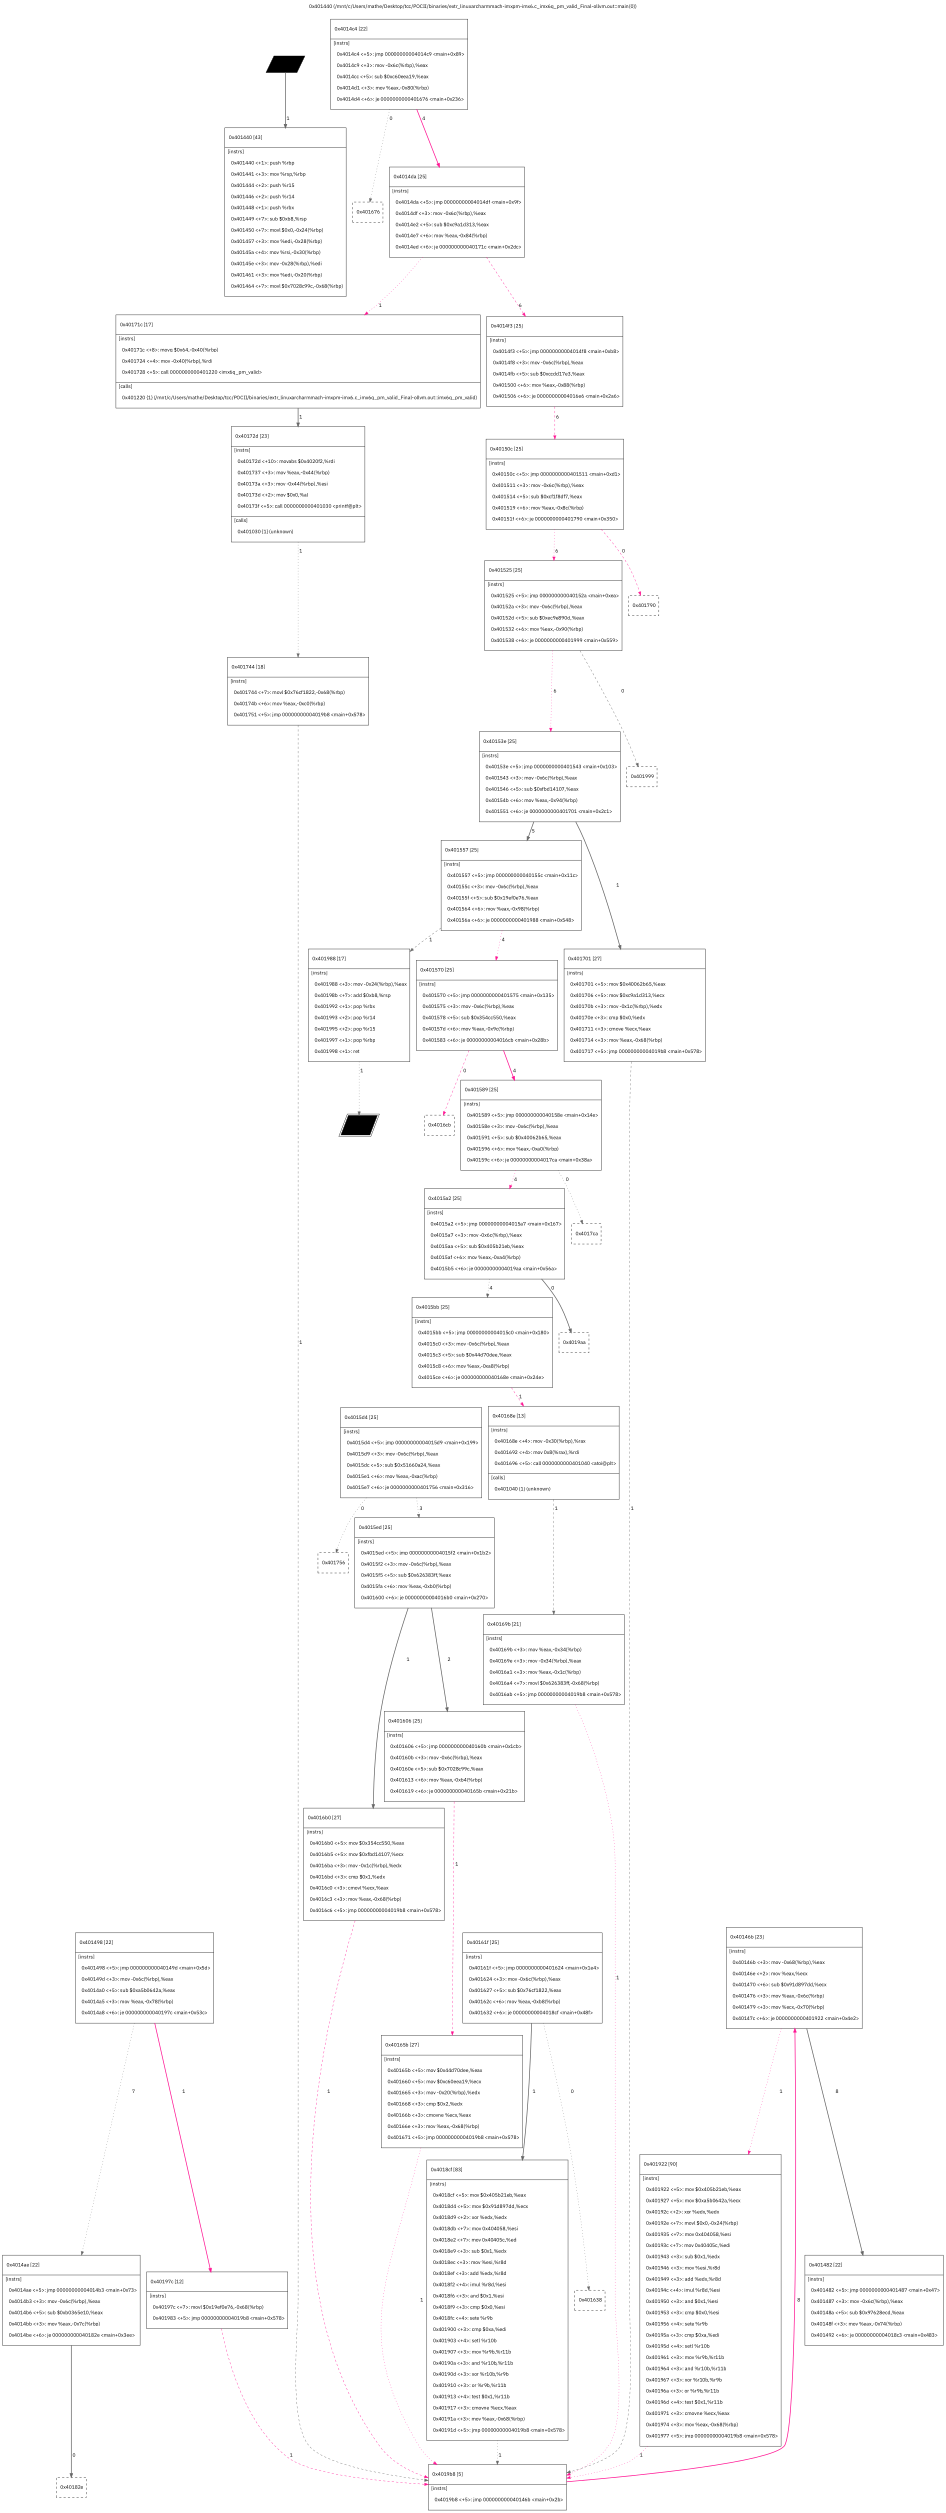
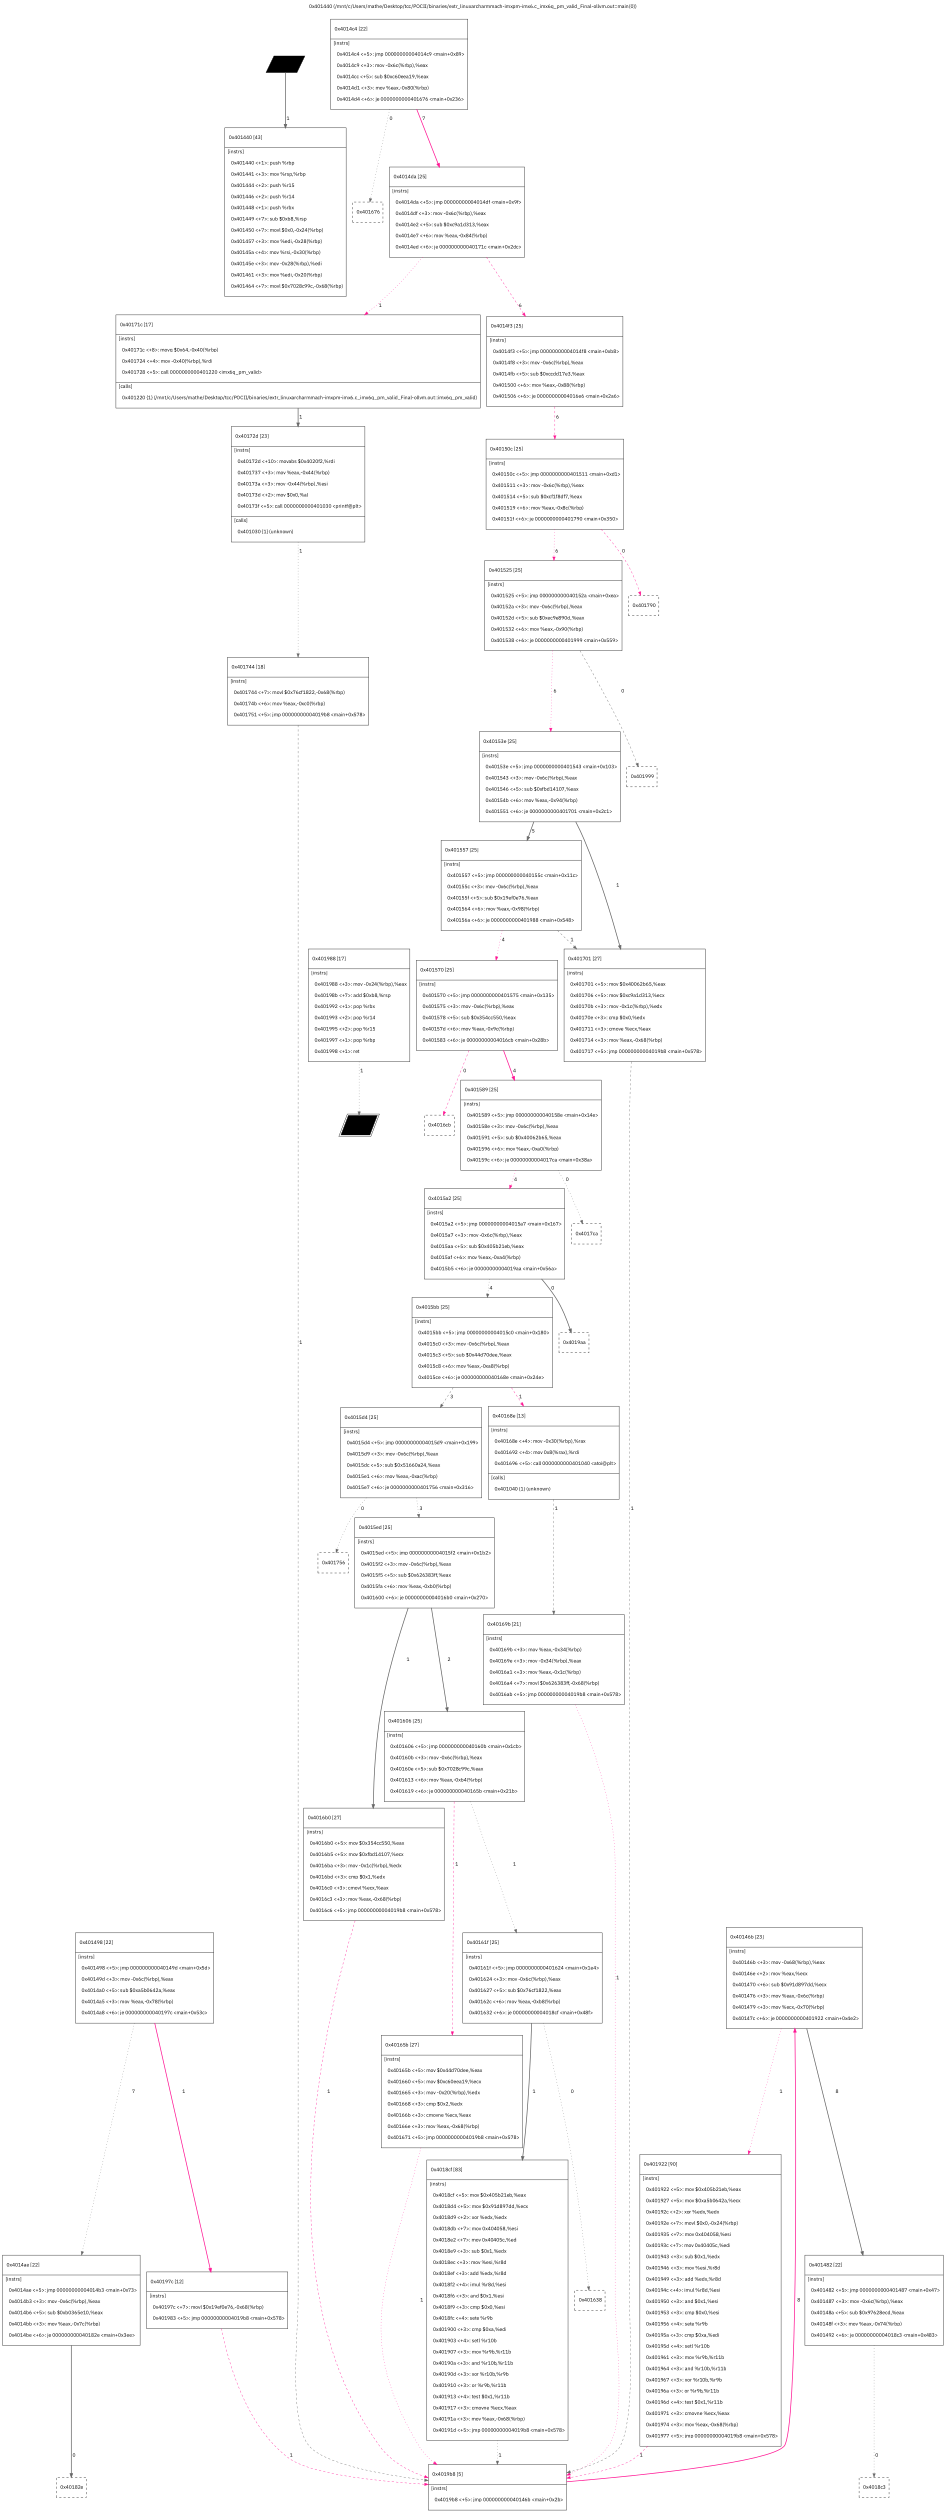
(423, 119) -> (423, 119)
(427, 938) -> (566, 939)
none -> (448, 1396)
none -> (493, 1866)
(612, 2468) -> (612, 2468)
none -> (874, 2487)
